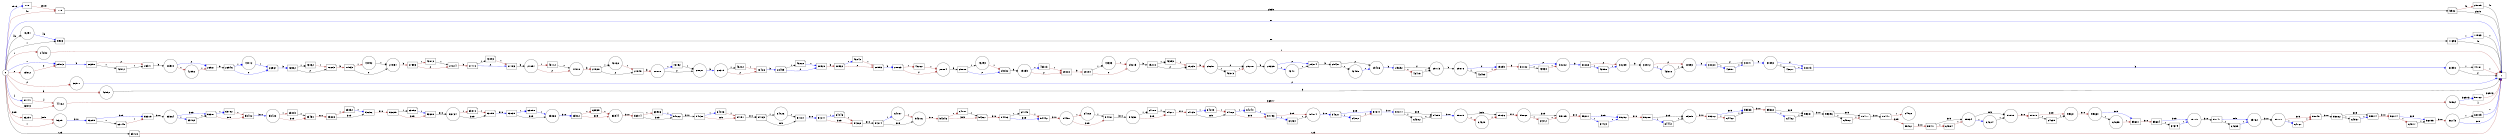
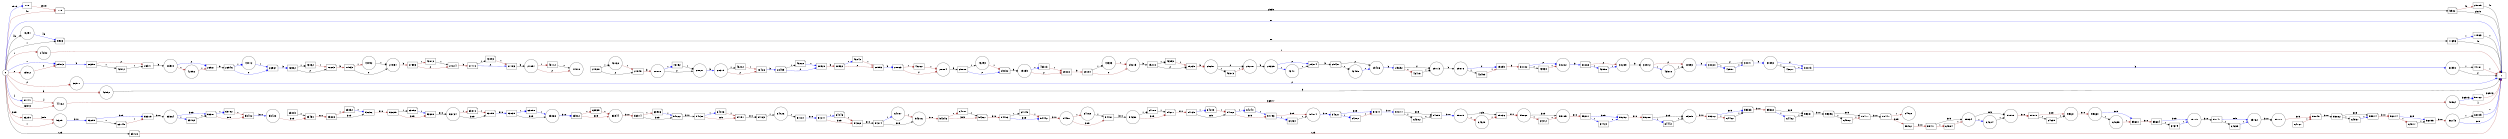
(586, 69) -> none
(1482, 113) -> (1482, 113)
(283, 114) -> none
(411, 118) -> (411, 118)
(2288, 122) -> none
(780, 125) -> none
